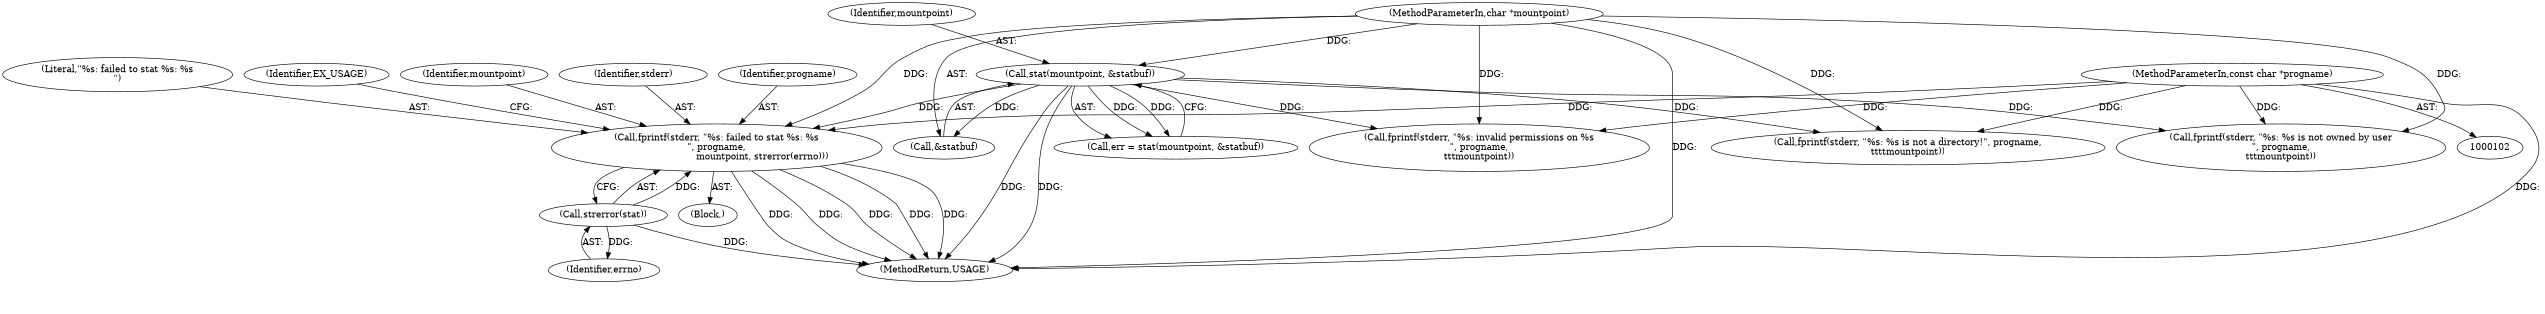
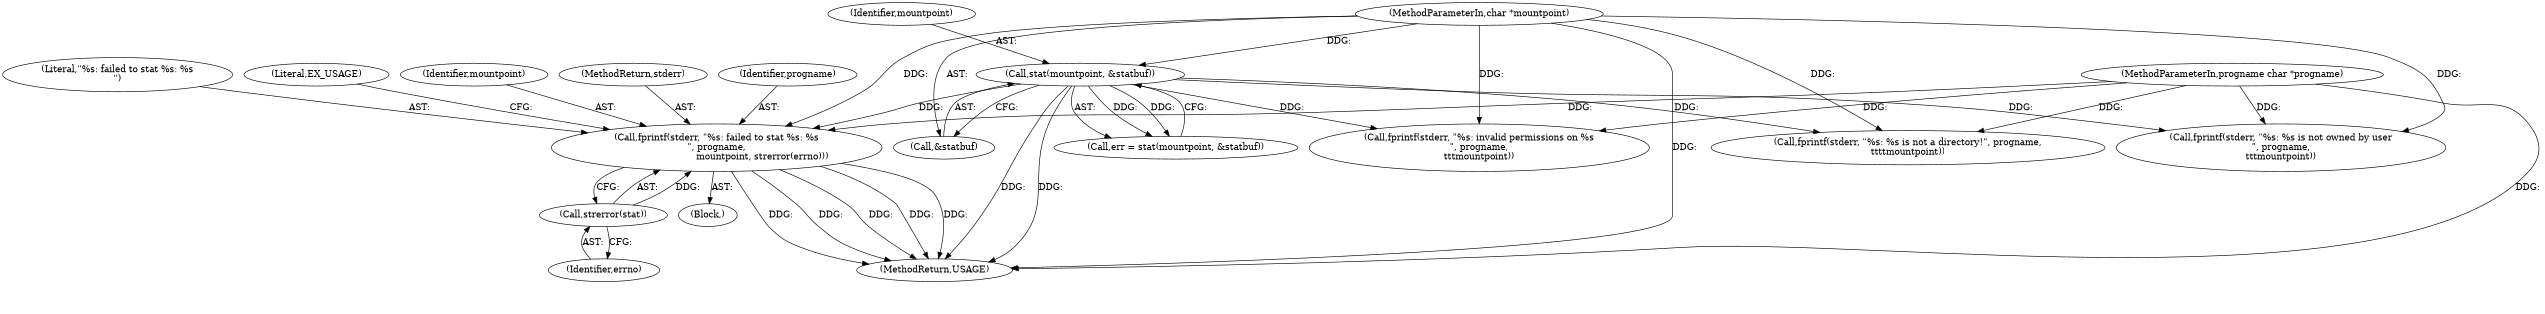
(316, 75) -> (316, 75)
(633, 75) -> (633, 75)
(2232, 75) -> (2232, 75)
(1008, 108) -> (1008, 108)
(2490, 148) -> none
(622, 243) -> (622, 243)
(745, 251) -> none
